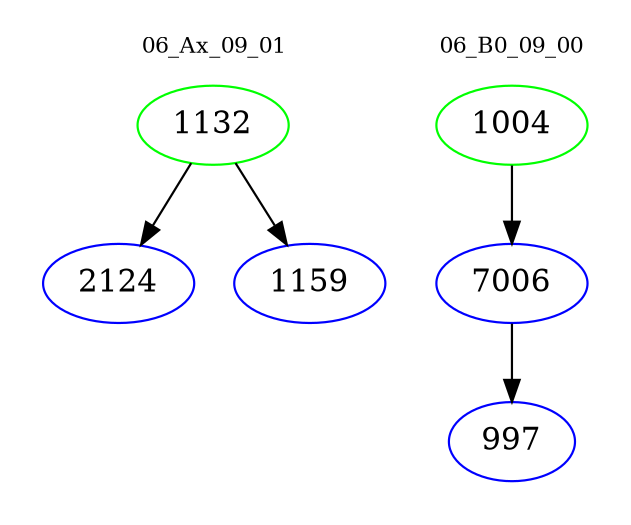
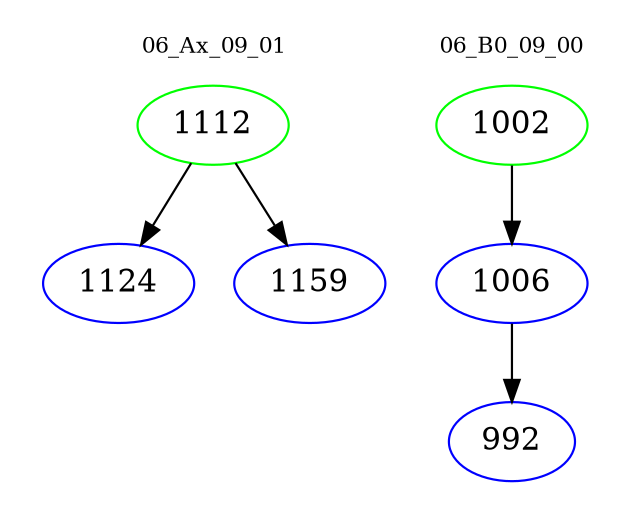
(213, 125) -> (213, 125)
(512, 125) -> (512, 125)
(119, 283) -> (119, 283)
(512, 283) -> (512, 283)
(512, 442) -> (512, 442)
